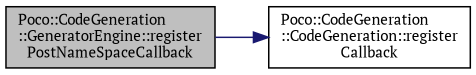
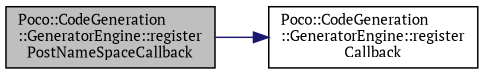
(370, 37) -> (373, 37)
